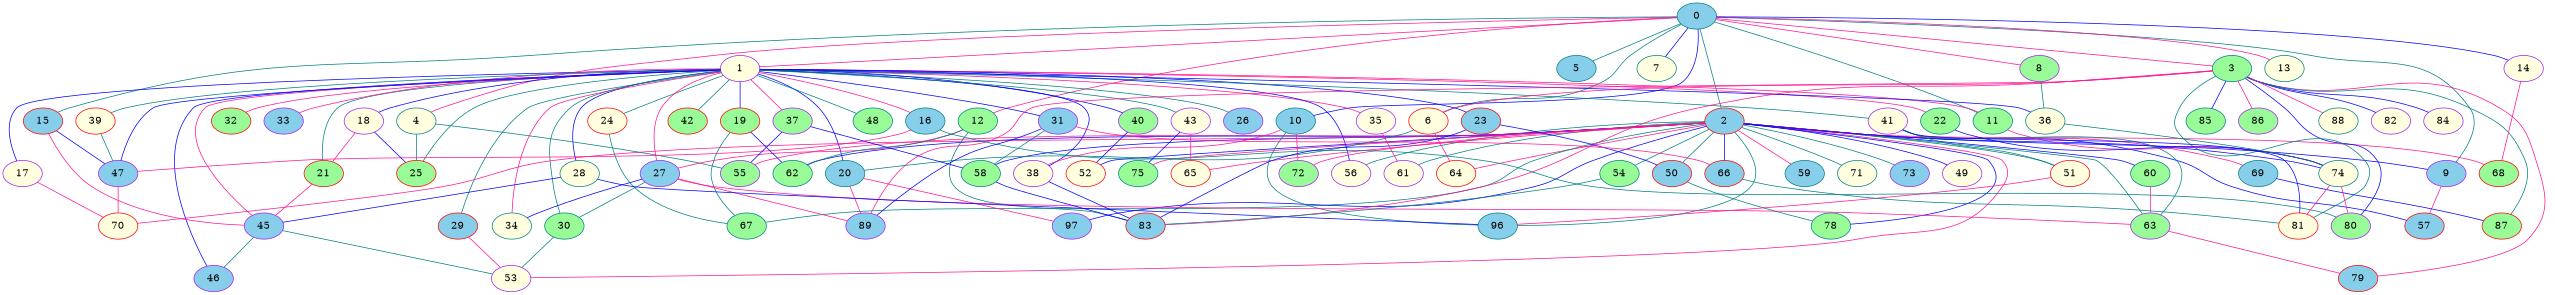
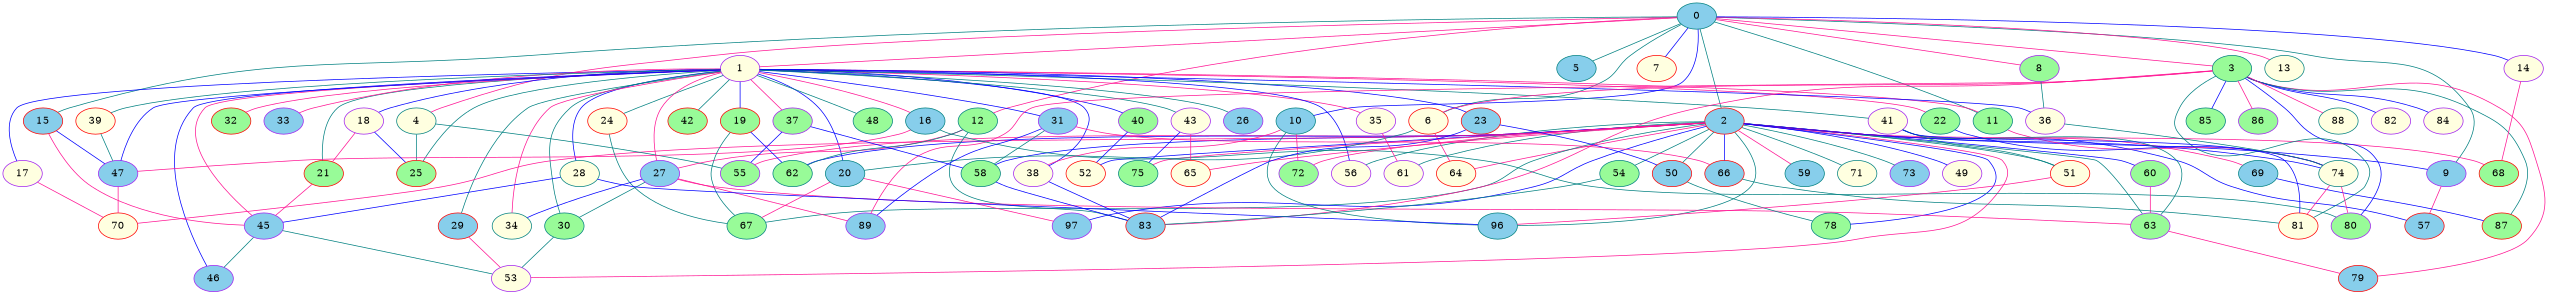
(1657, 69) -> (1657, 69)
(2045, 121) -> (2045, 121)
(2150, 174) -> (2150, 174)
(857, 203) -> (794, 201)
